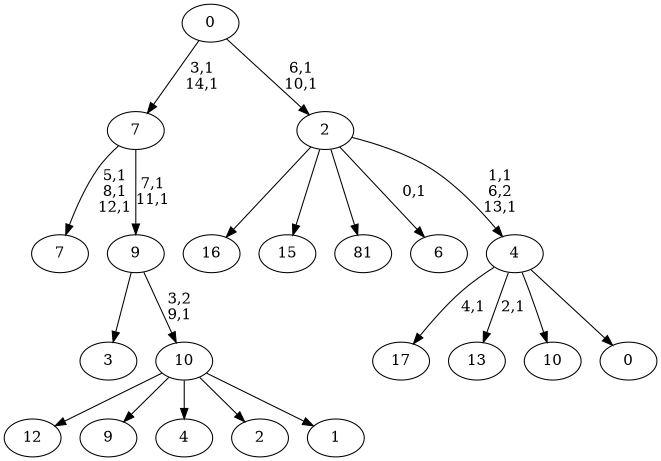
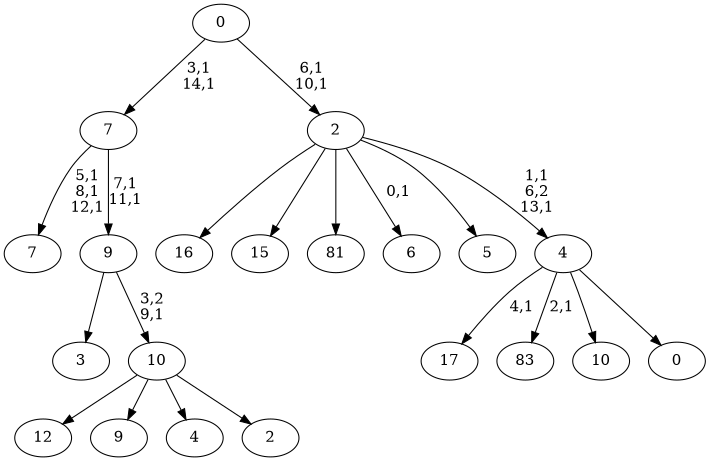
none -> (487, 254)
(477, 361) -> (525, 361)
(336, 438) -> none
